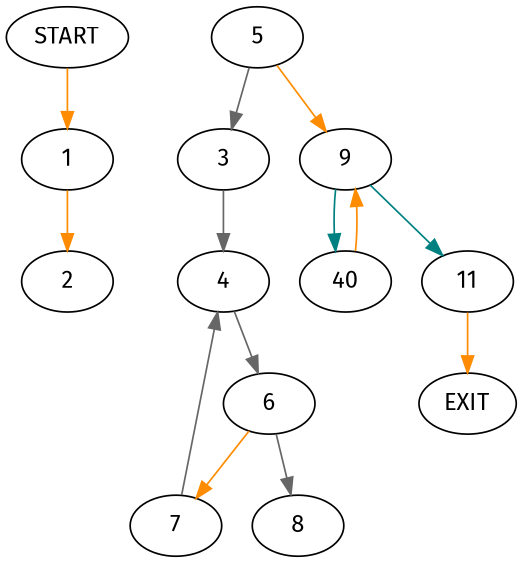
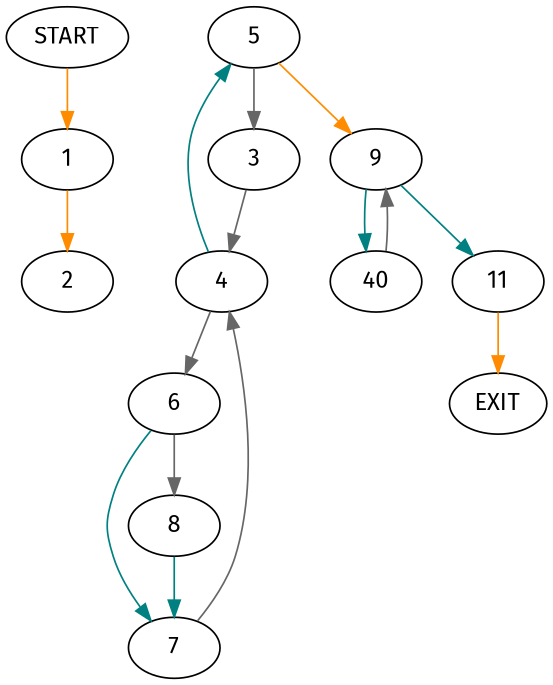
none -> (188, 163)
(357, 229) -> (387, 229)
(228, 458) -> (108, 517)
none -> (174, 578)
